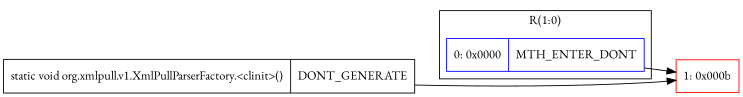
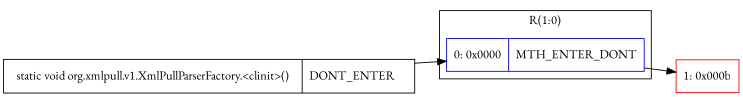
(353, 76) -> (352, 76)
(541, 86) -> (426, 62)
